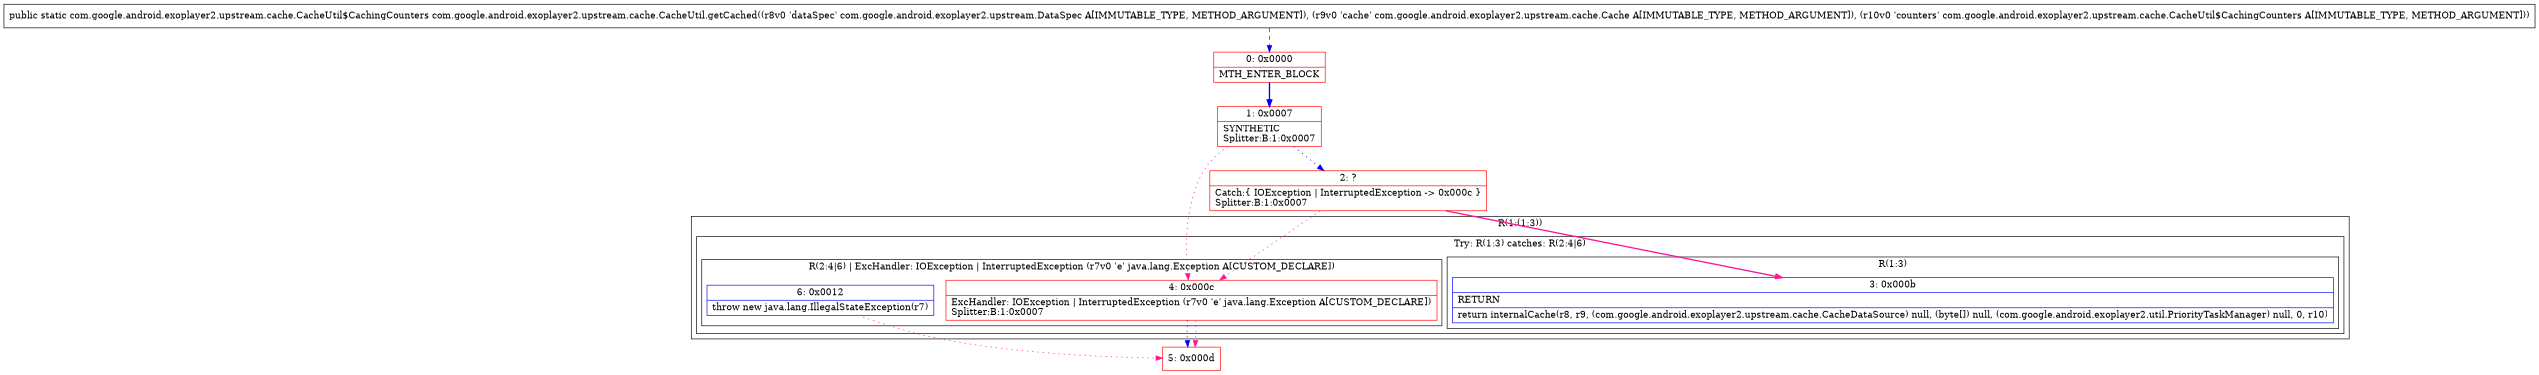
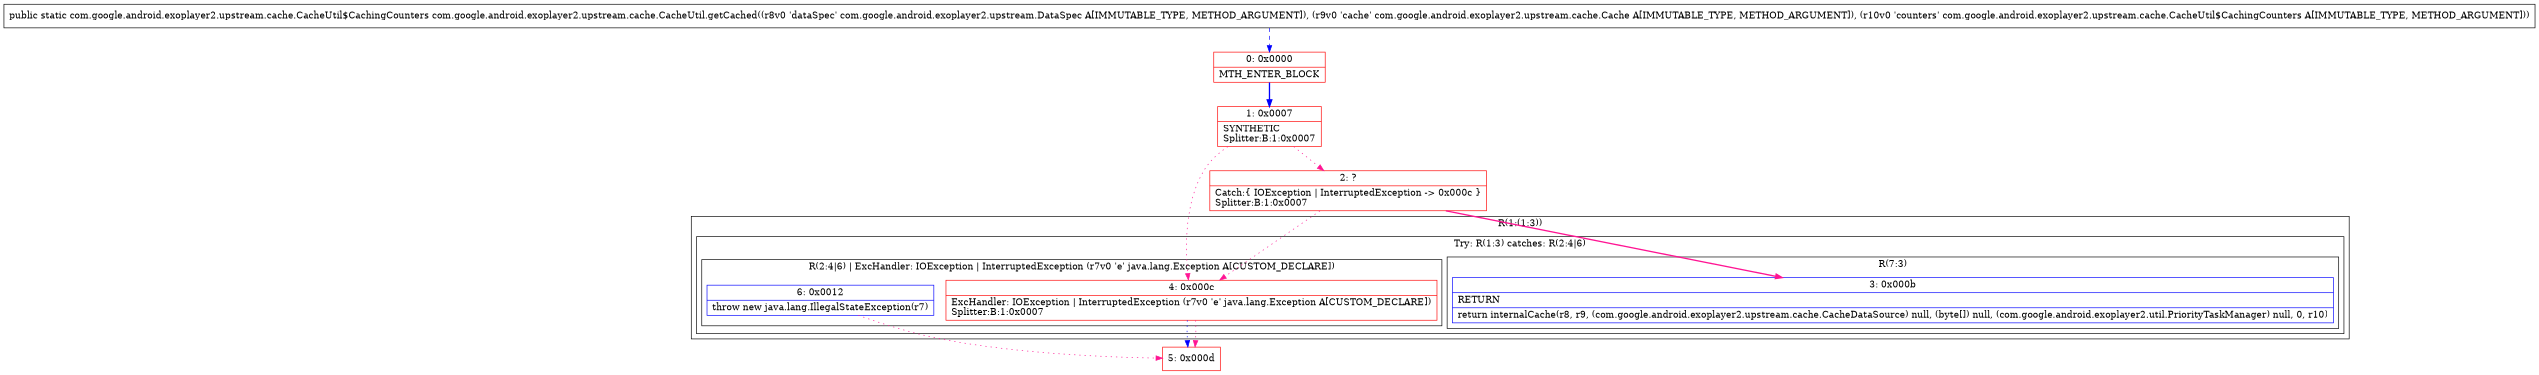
(1306, 157) -> (1306, 157)
(1893, 265) -> (1893, 265)
